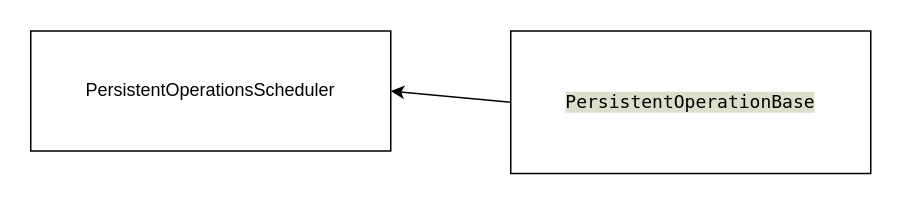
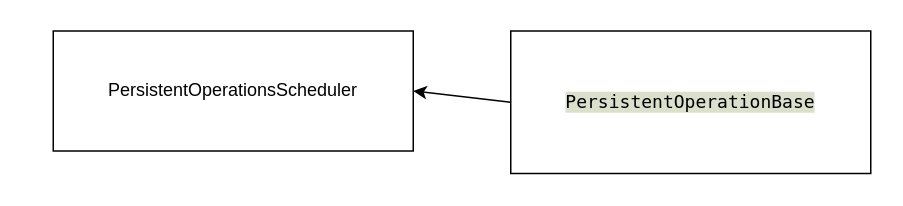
(211, 91) -> (233, 91)
